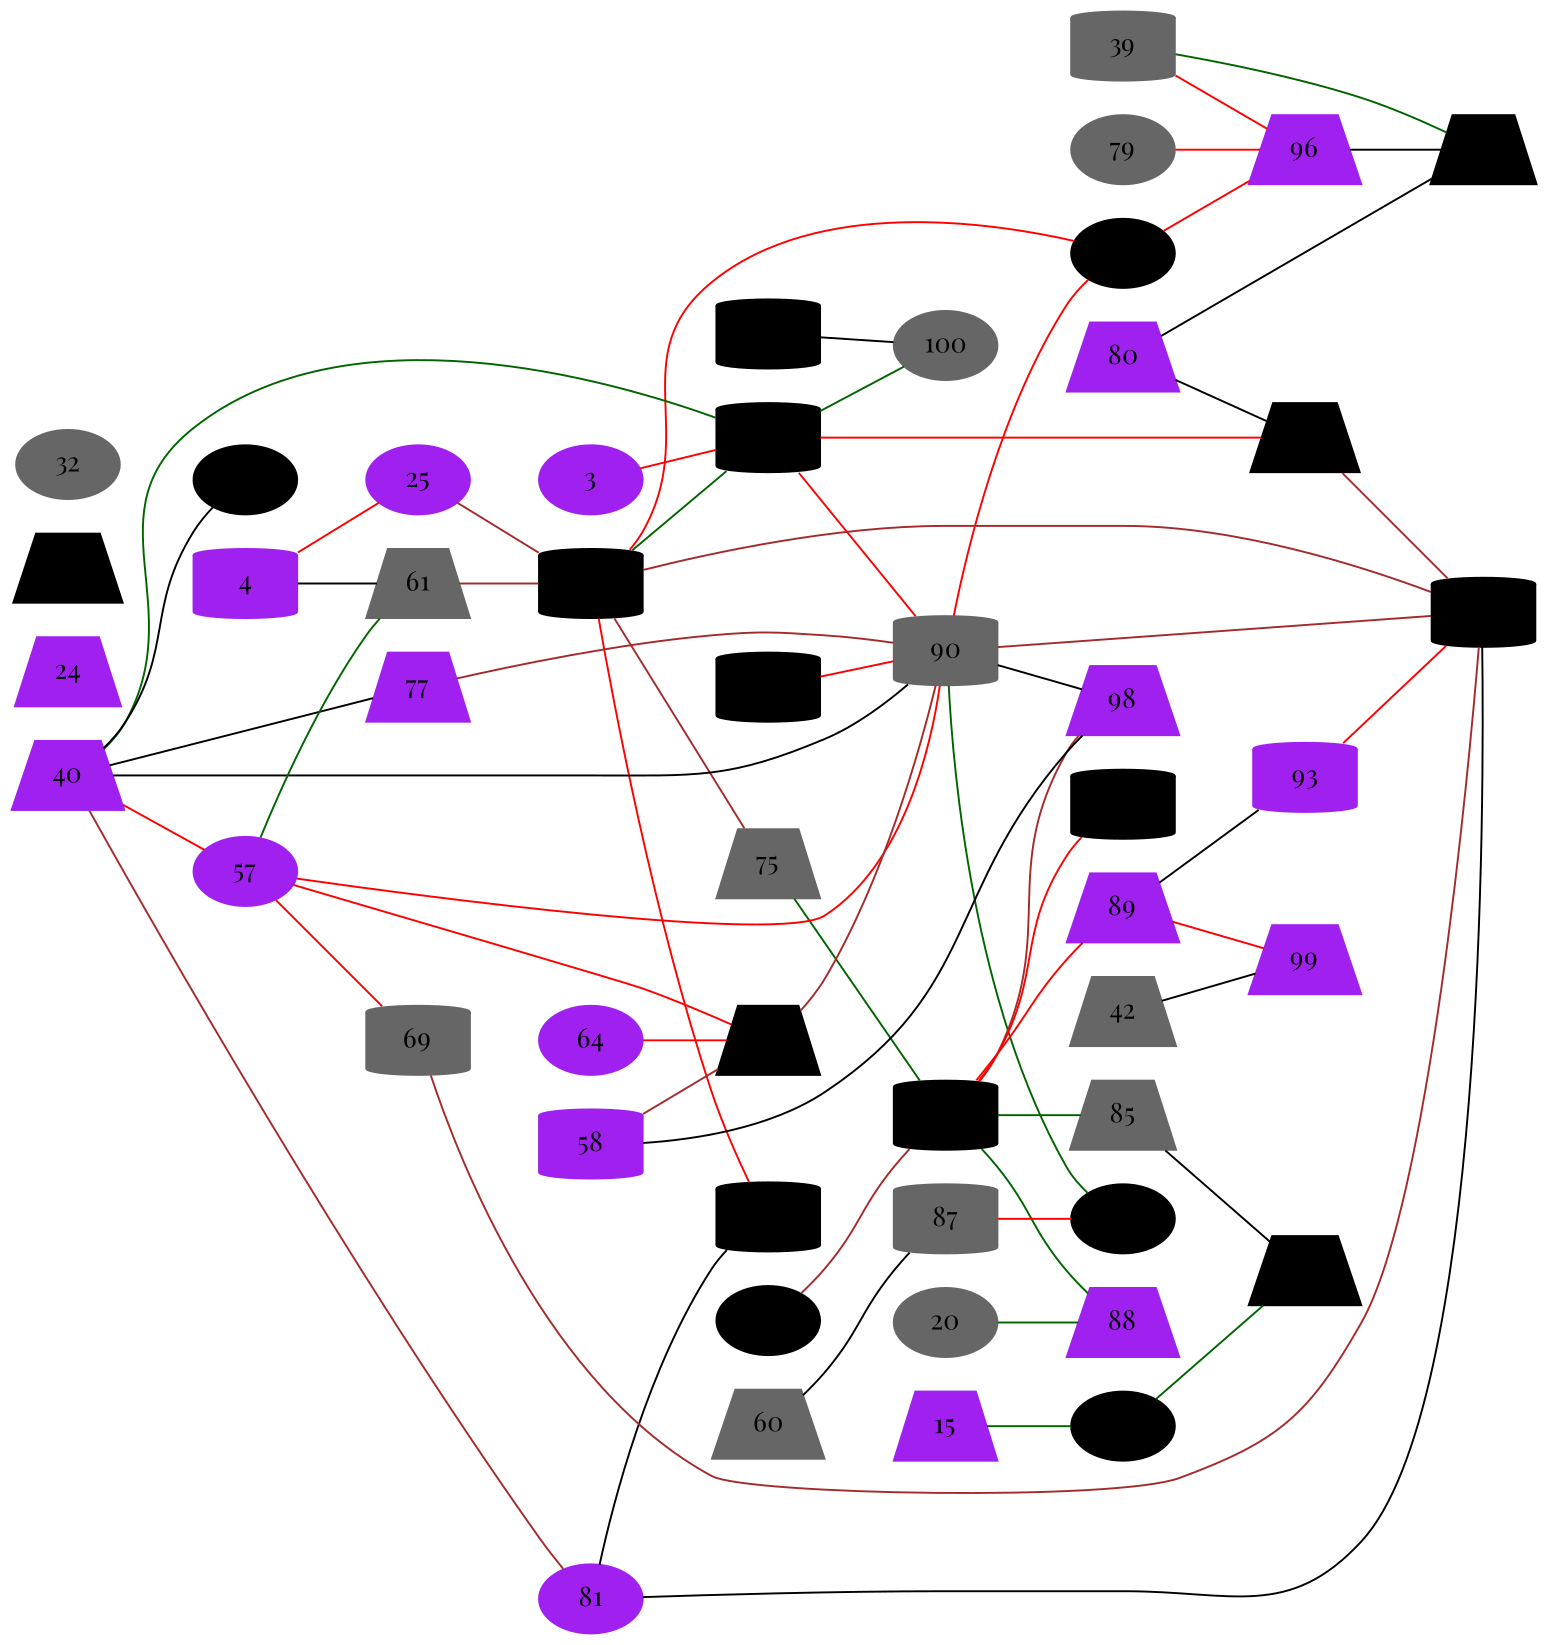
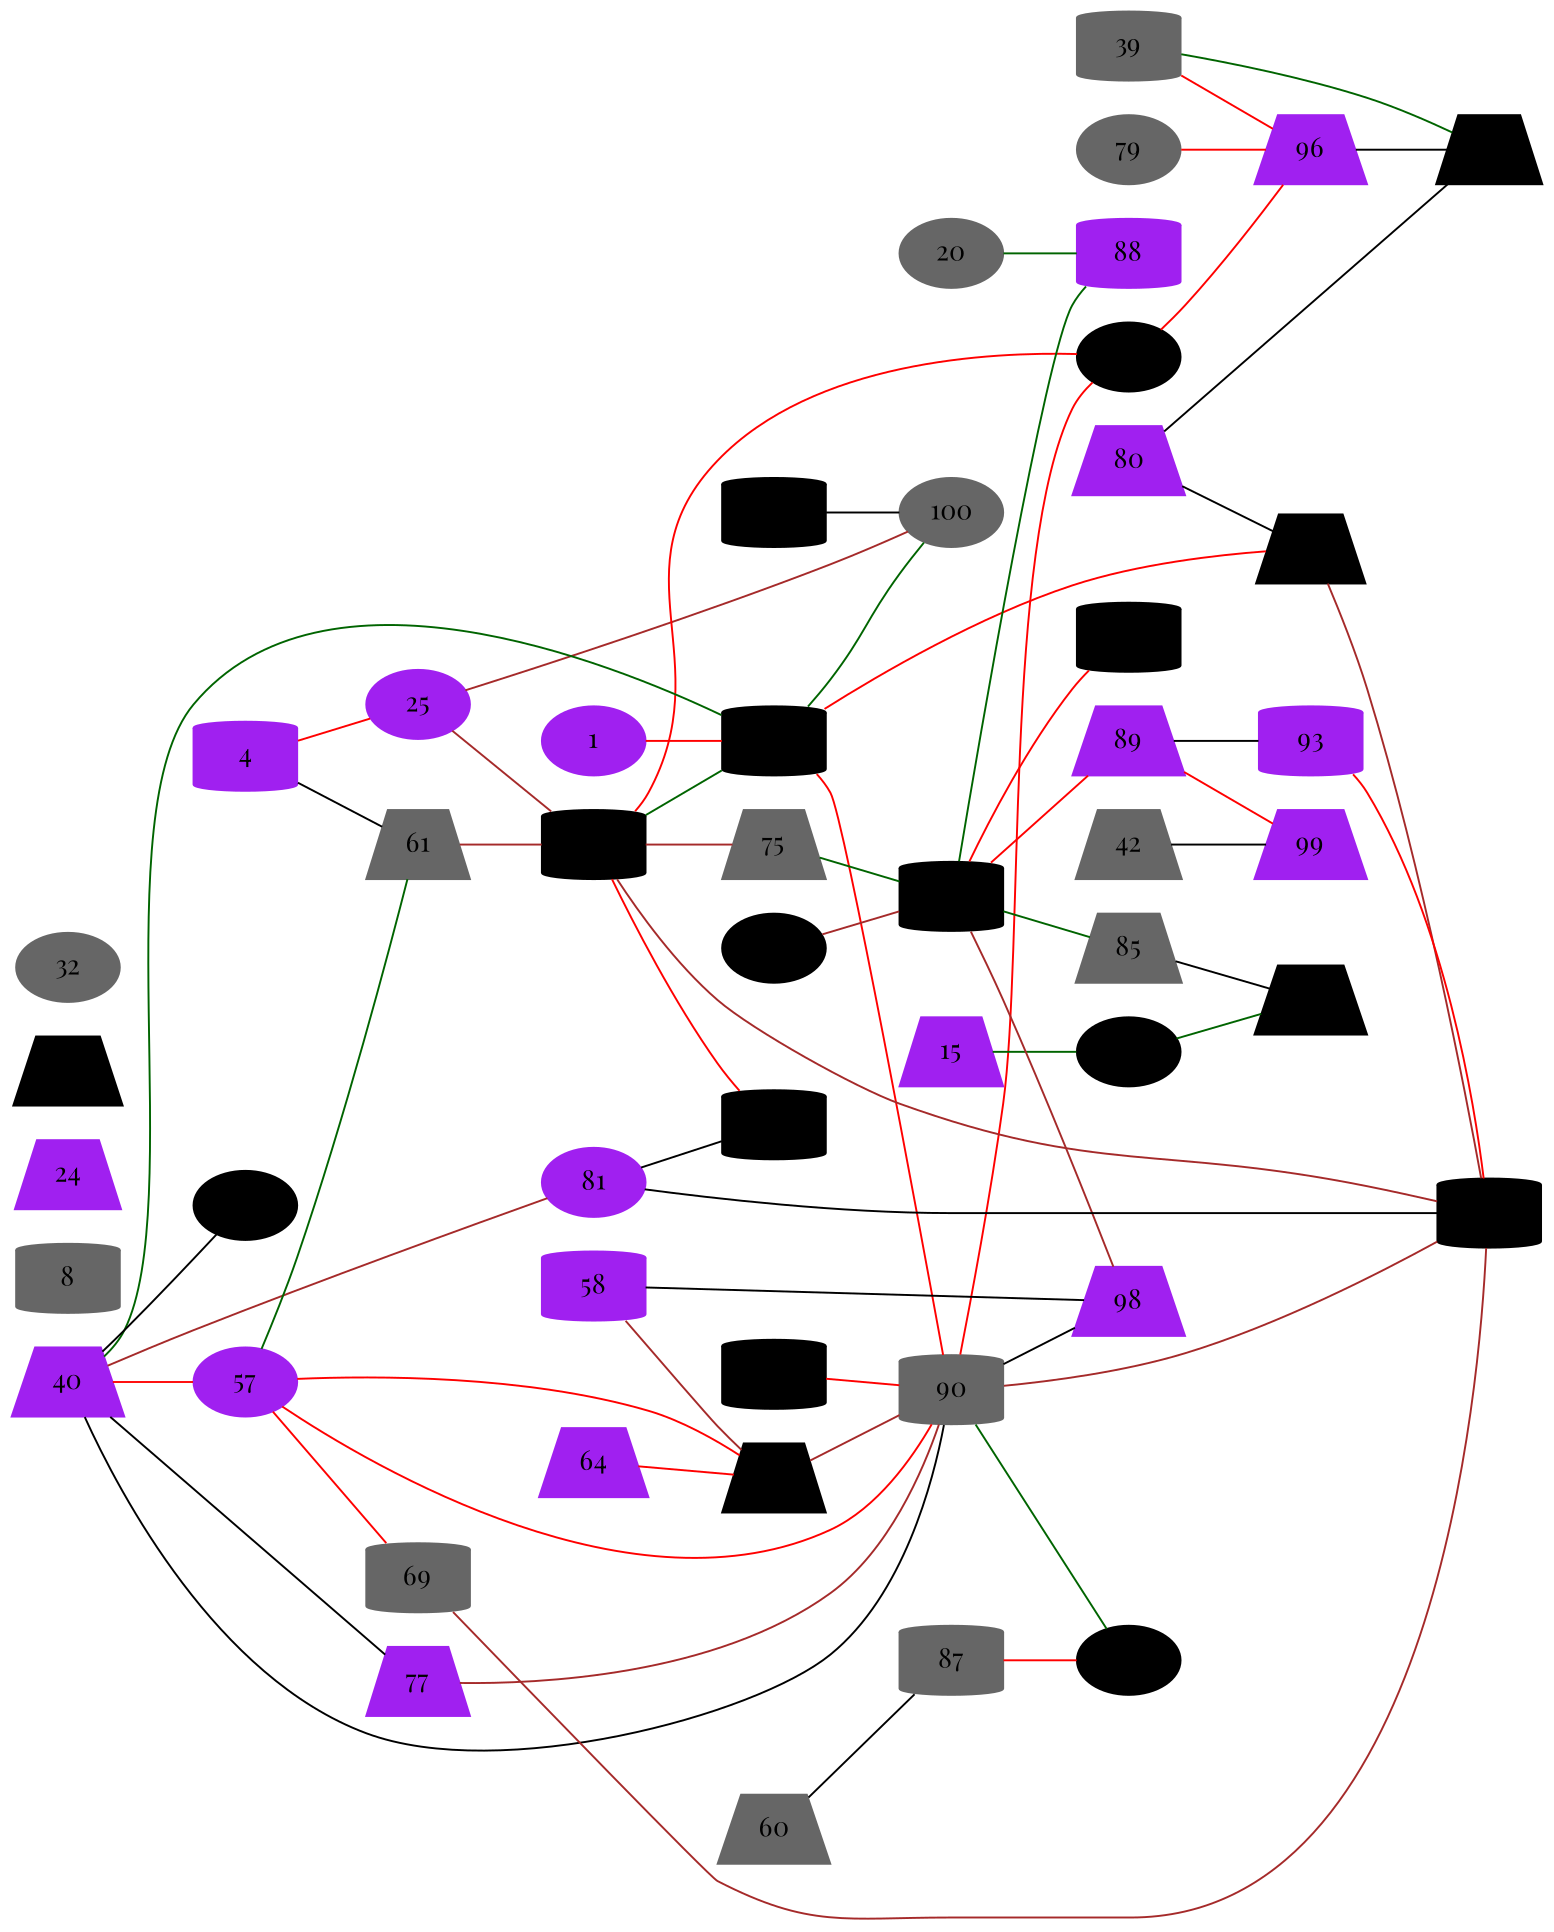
(591, 480) -> (594, 741)
none -> (689, 616)
(591, 1040) -> (594, 1463)
none -> (68, 1278)
(1123, 1322) -> (1129, 253)
